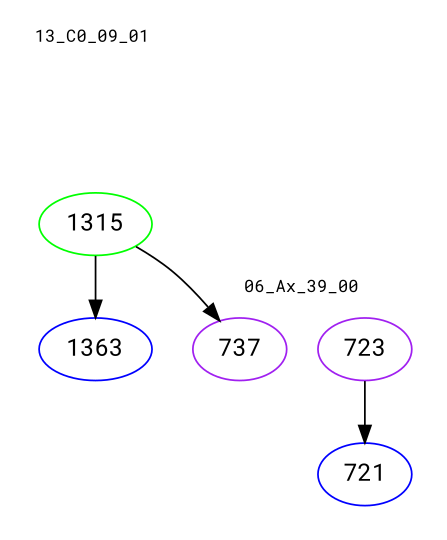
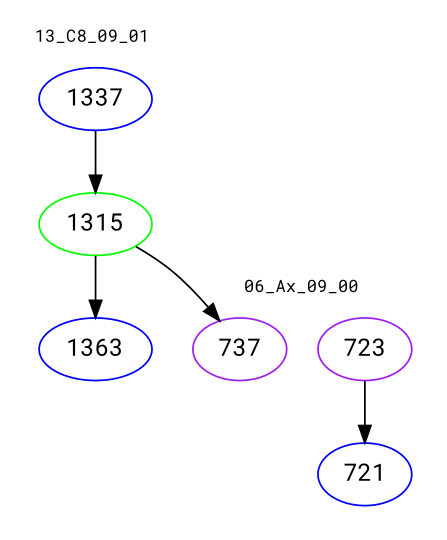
(93, 37) -> (93, 37)
none -> (96, 99)
(302, 288) -> (302, 288)
